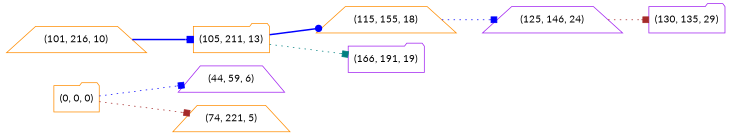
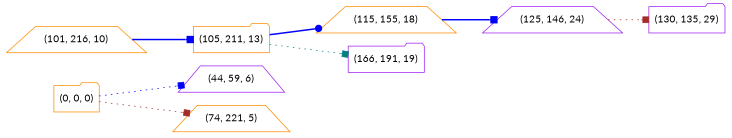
(466, 20) -> (466, 20)
